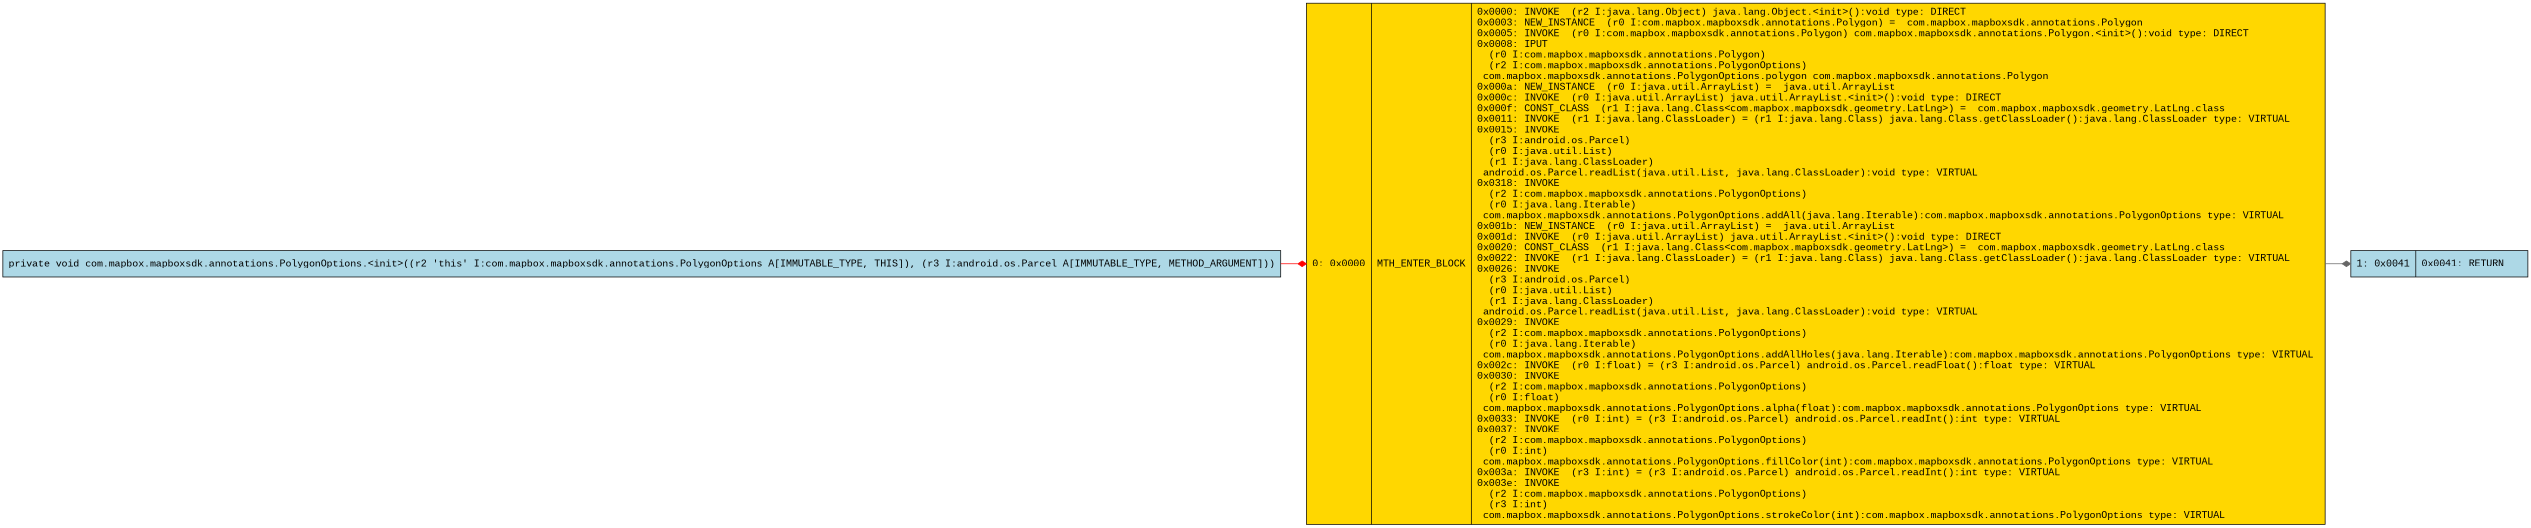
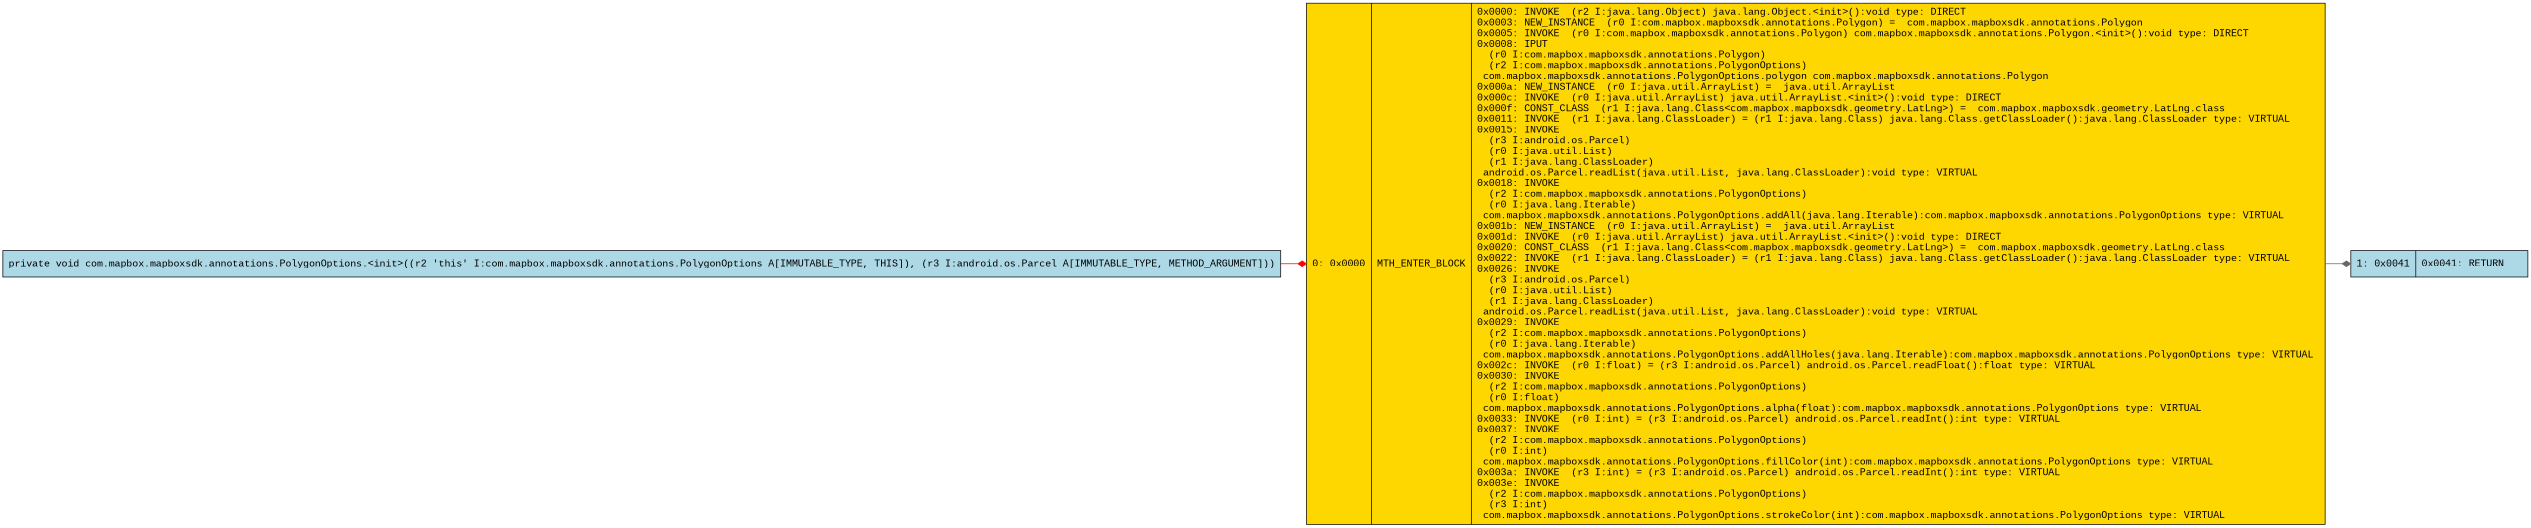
(1525, 183) -> (1525, 183)
